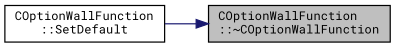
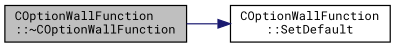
(181, 24) -> (202, 24)
